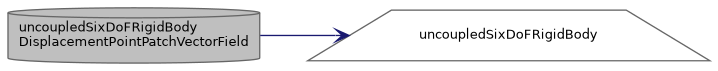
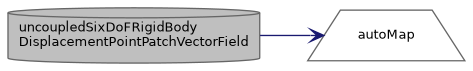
(509, 35) -> (386, 35)
